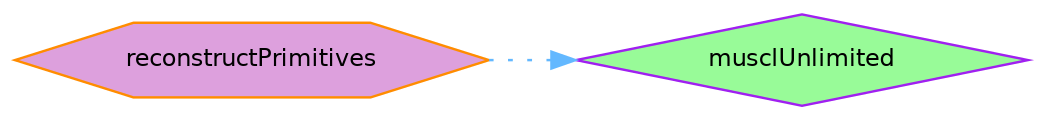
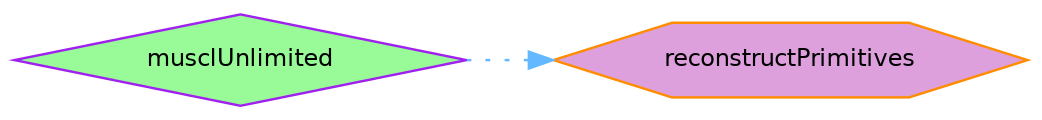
(520, 60) -> (498, 60)
